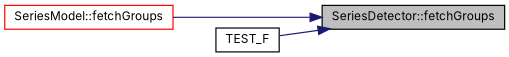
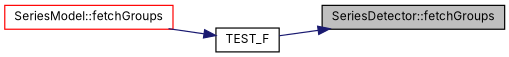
(241, 17) -> (186, 31)
